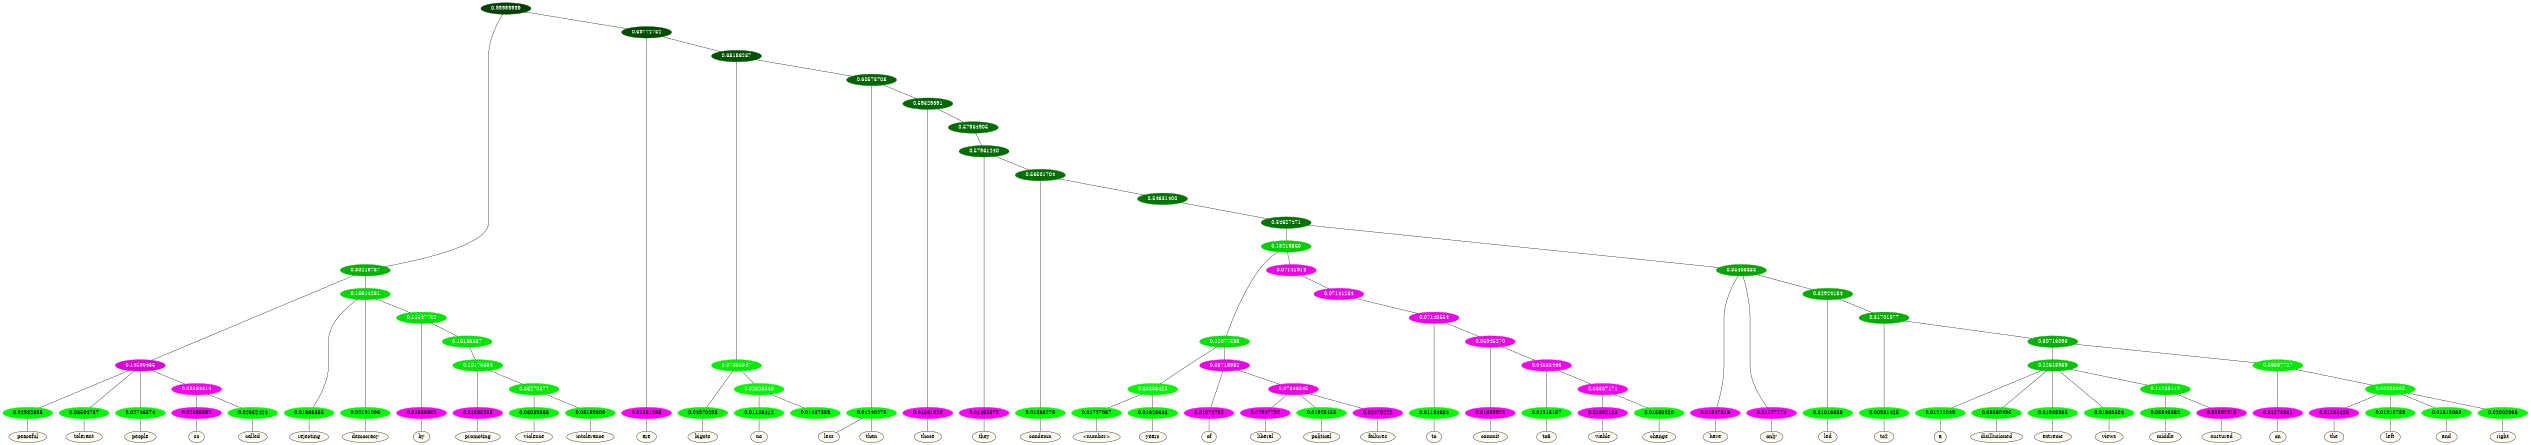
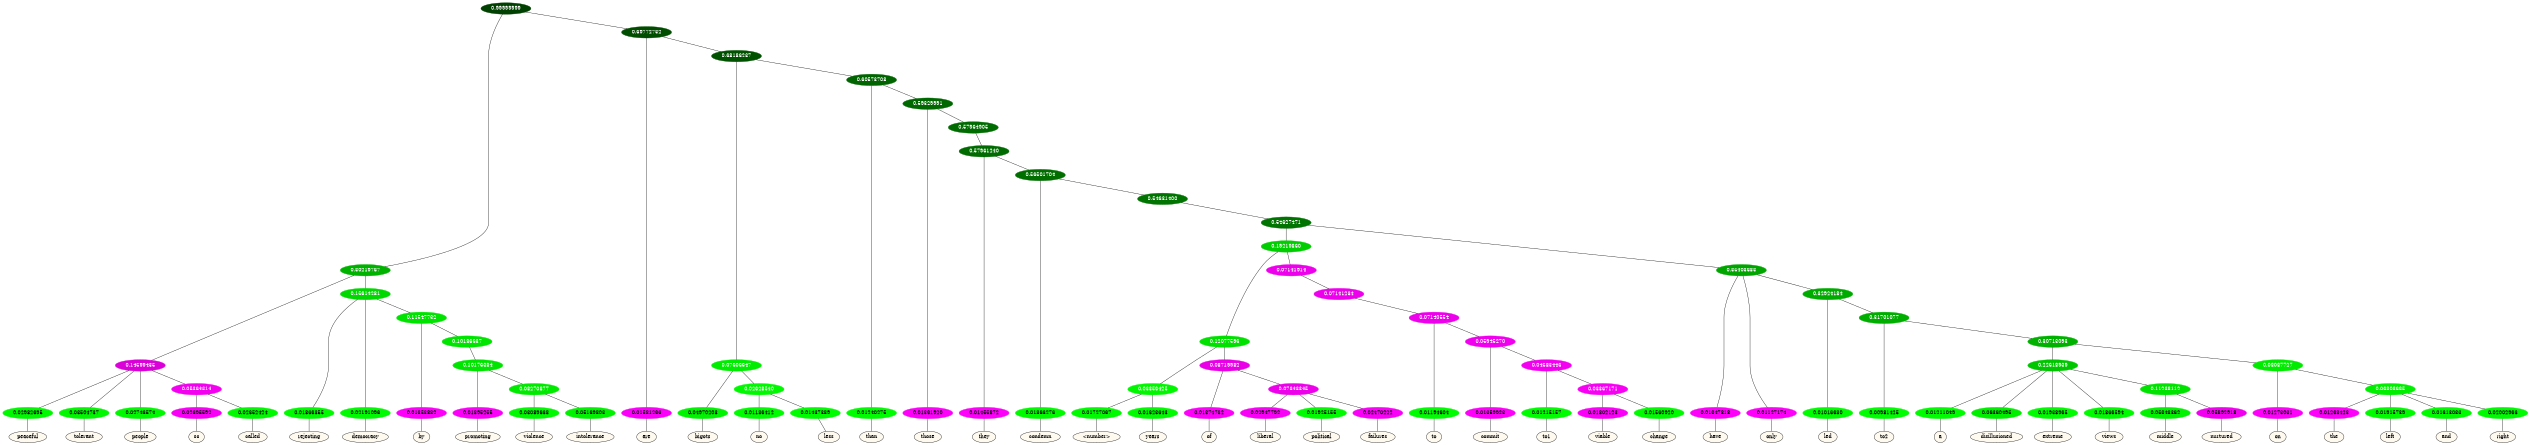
(849, 425) -> (822, 425)
(1547, 437) -> (1547, 437)
